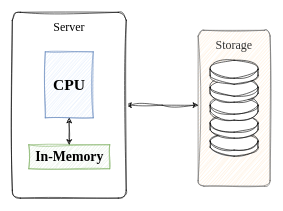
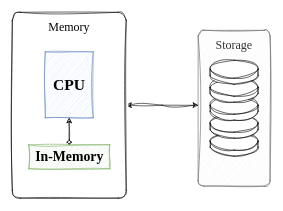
(69, 27) -> (69, 27)
(234, 45) -> (234, 45)
(69, 139) -> (69, 138)
